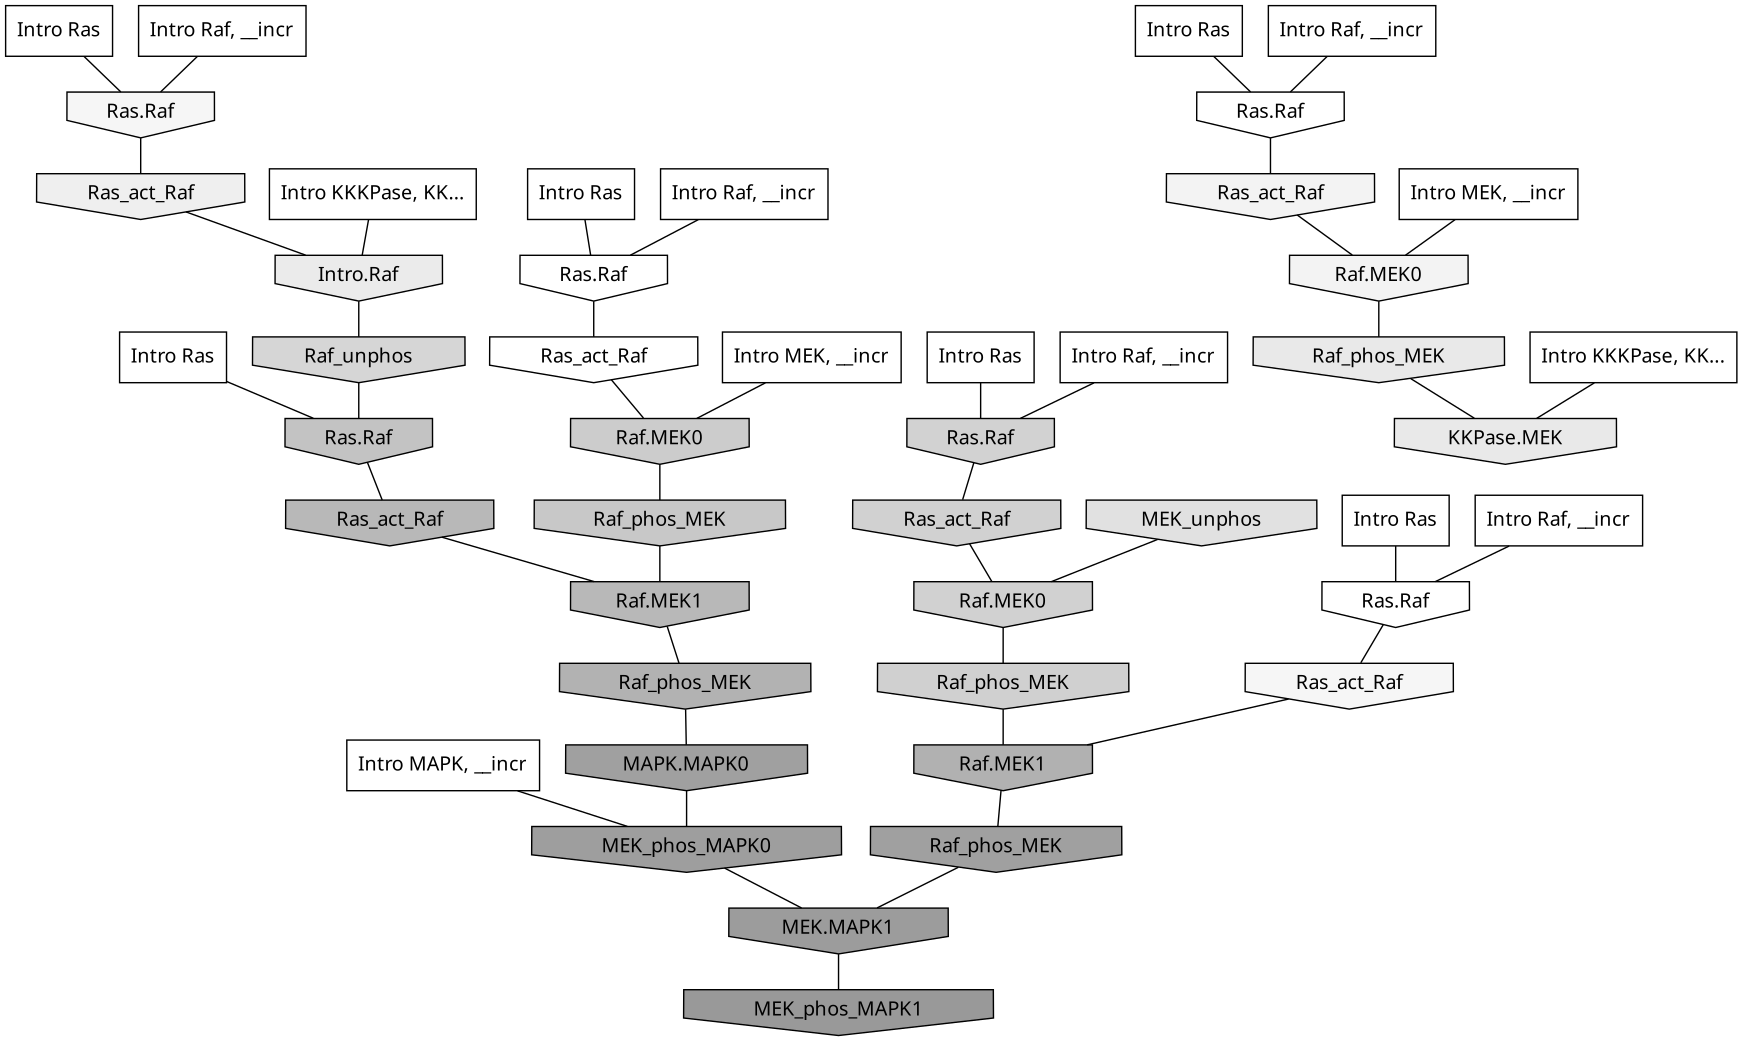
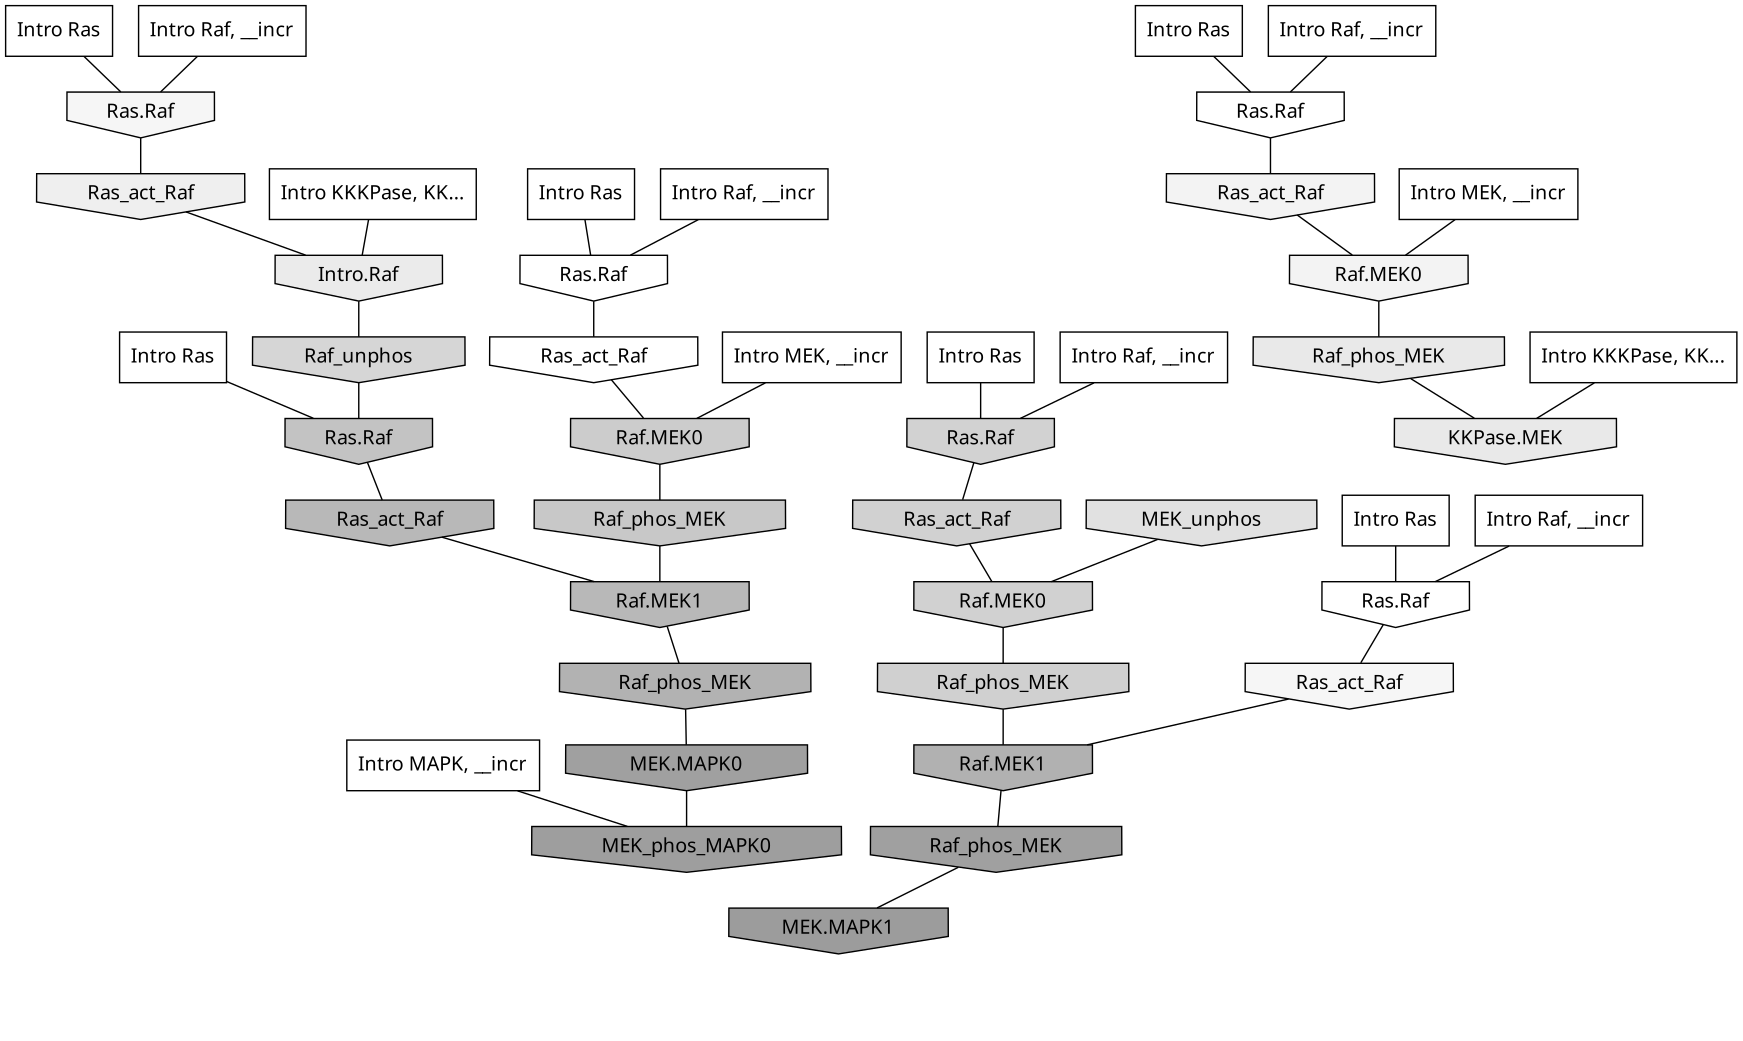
(687, 765) -> (687, 765)
(763, 888) -> none
(839, 1010) -> none
